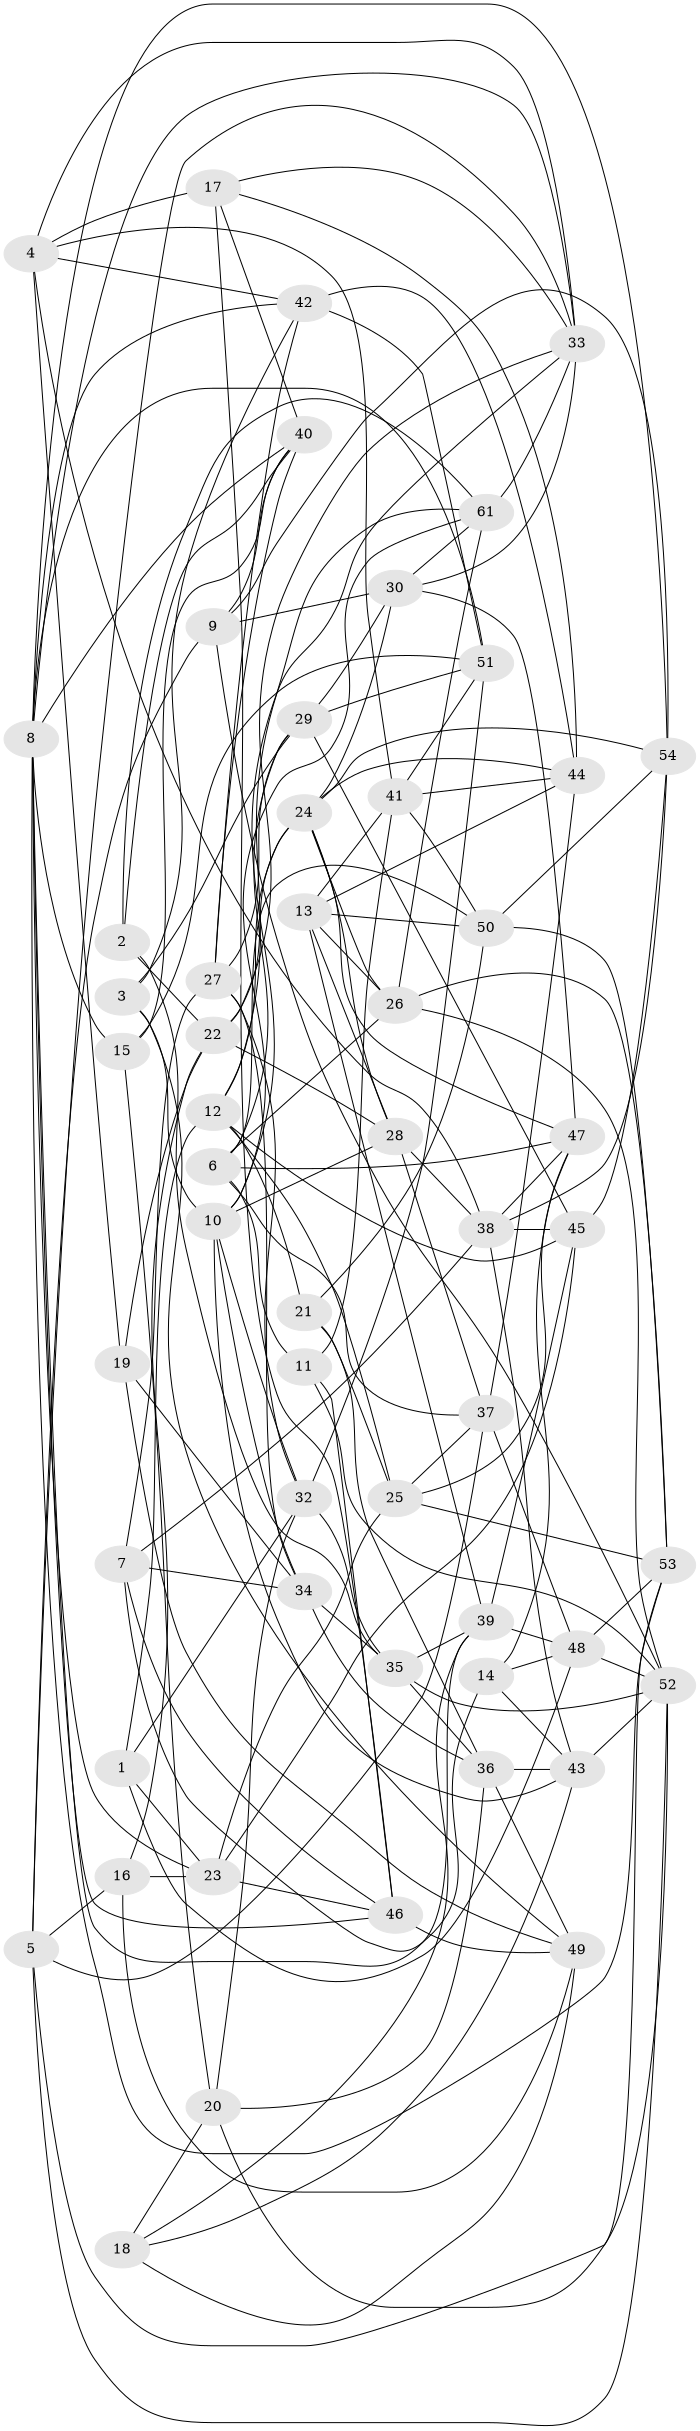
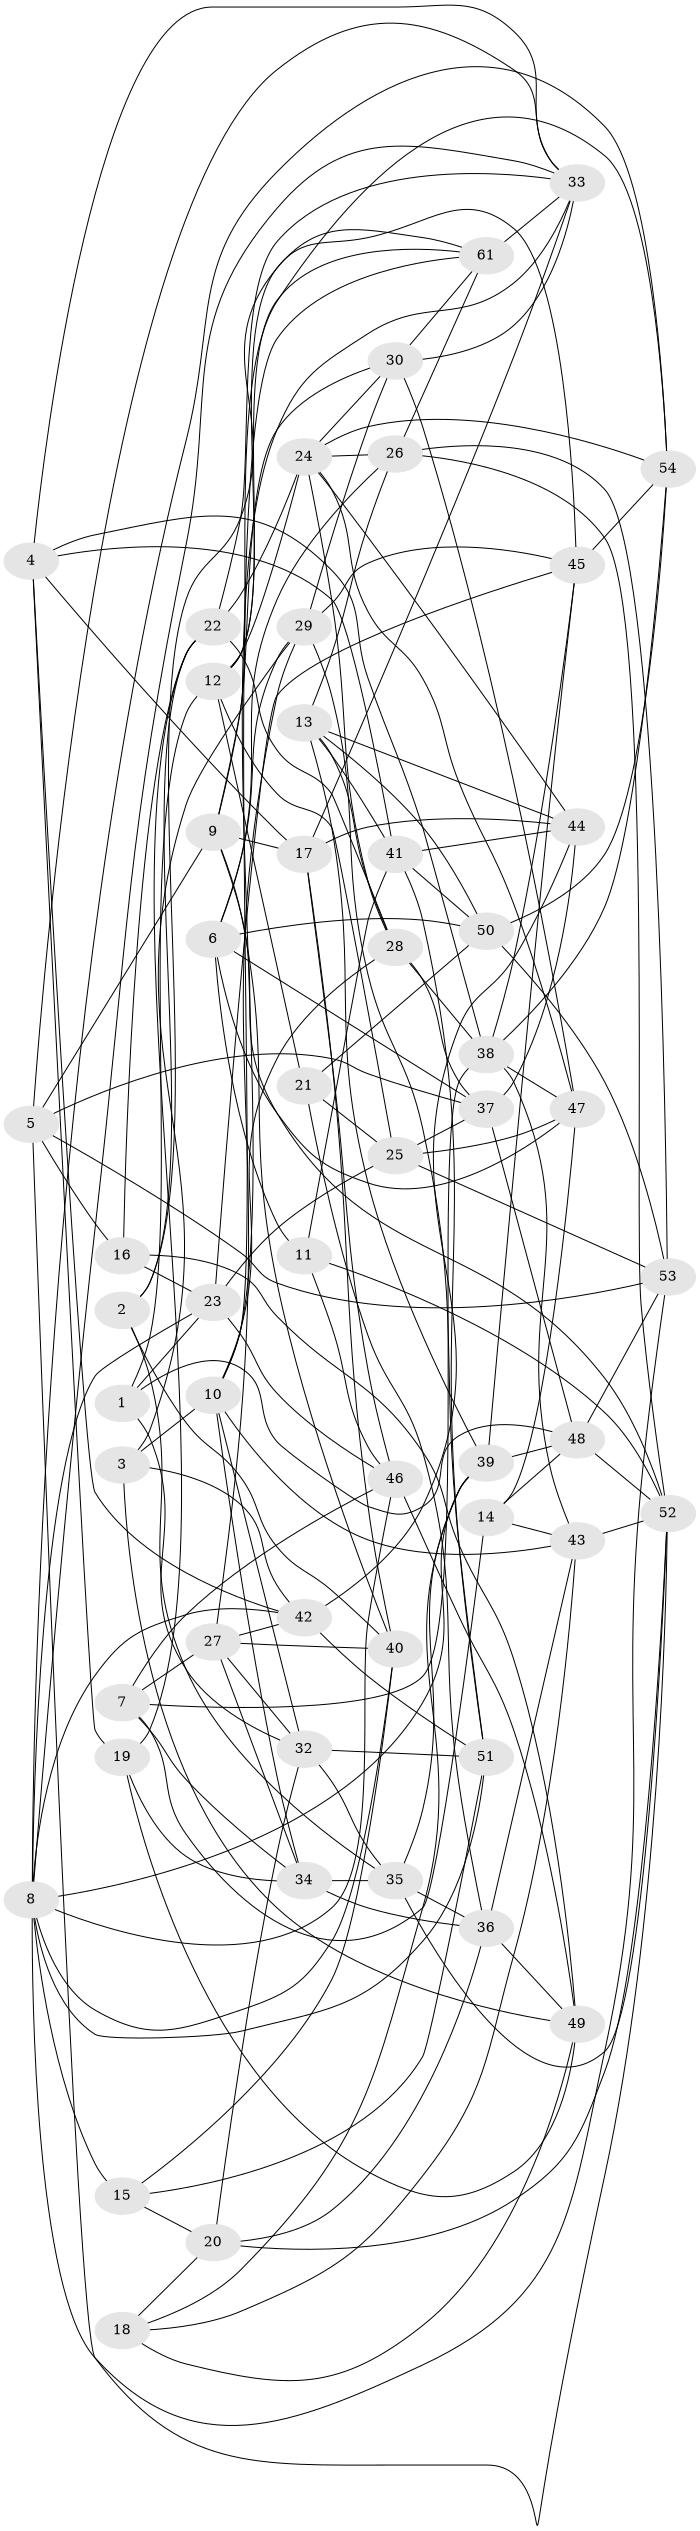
none -> (261, 844)
